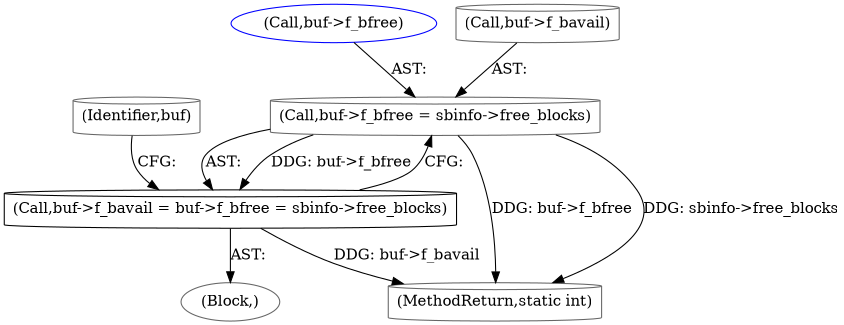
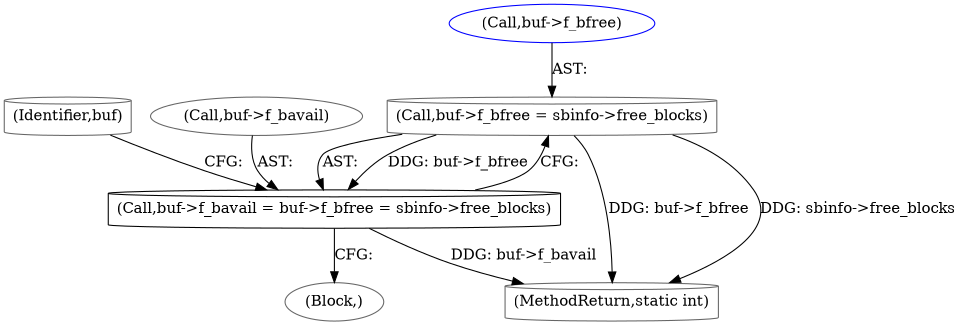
(538, 23) -> (257, 116)
(491, 66) -> (254, 162)
(251, 255) -> (356, 255)
